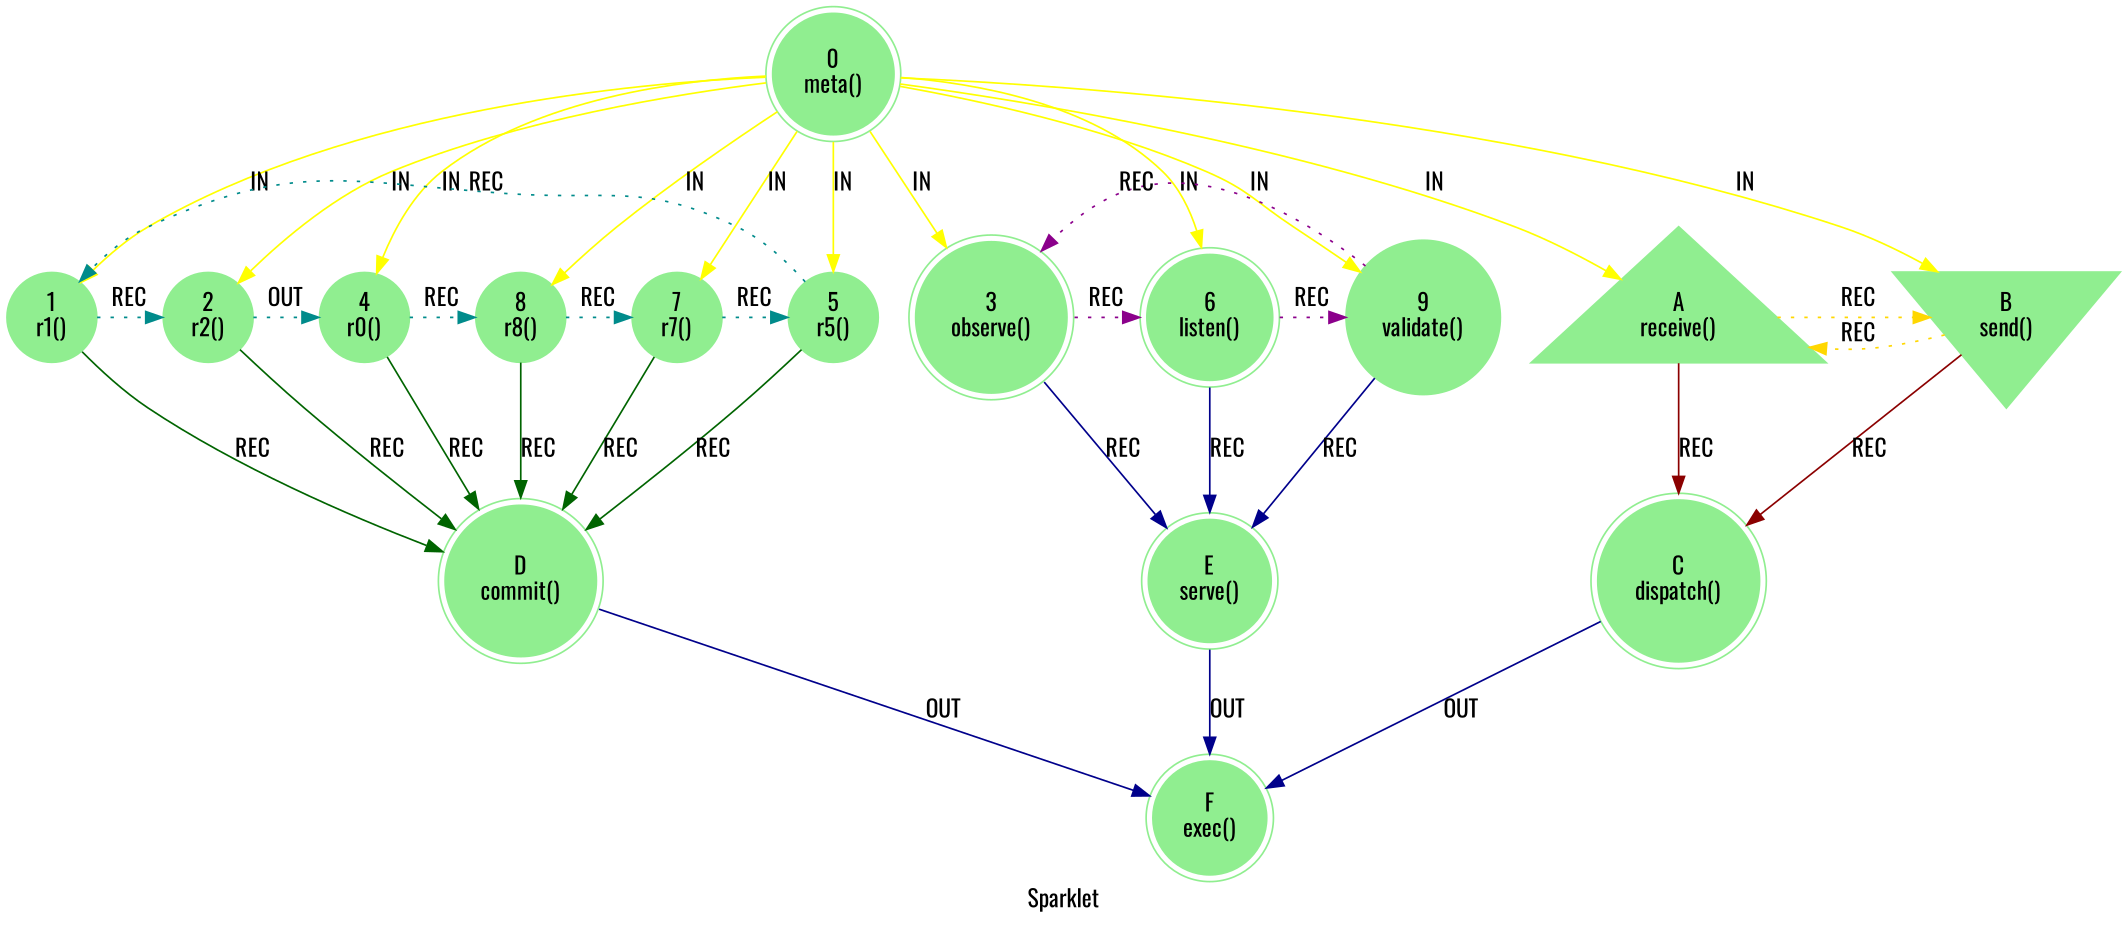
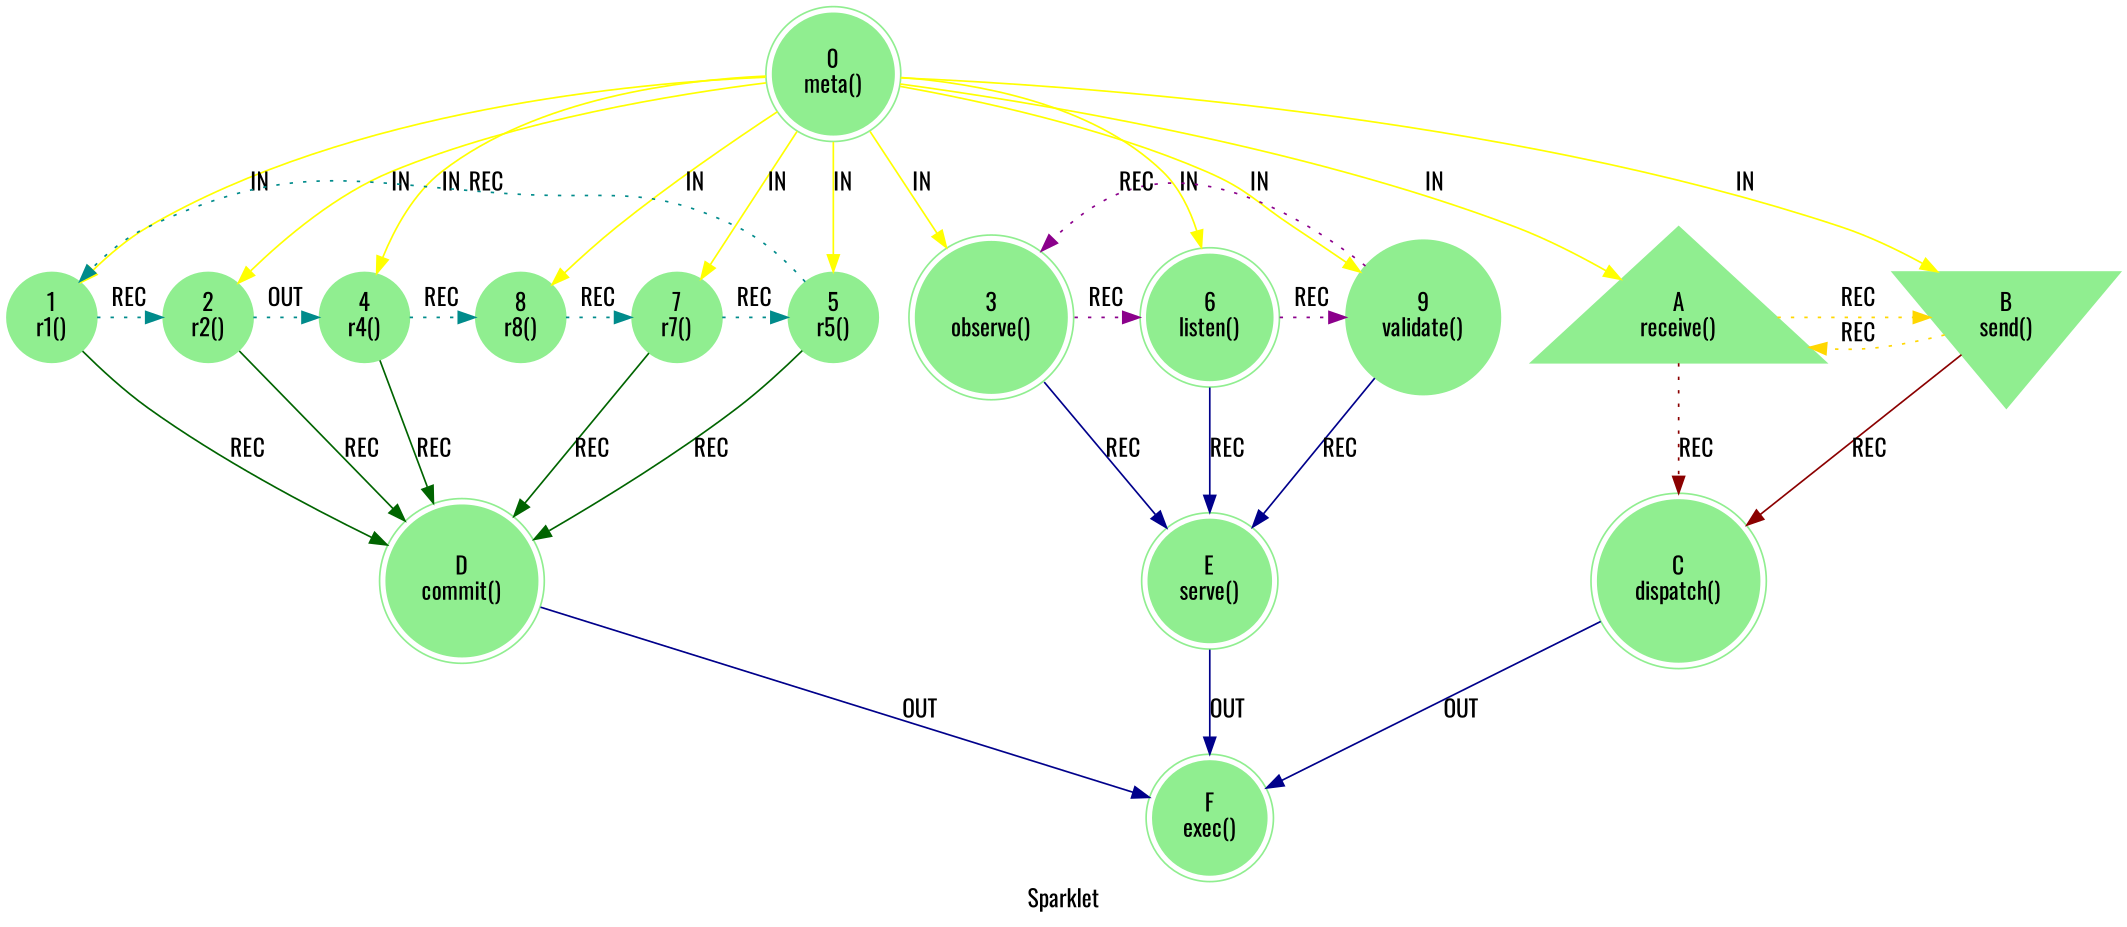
(364, 317) -> (364, 317)
(1679, 420) -> (1679, 420)
(521, 422) -> none
